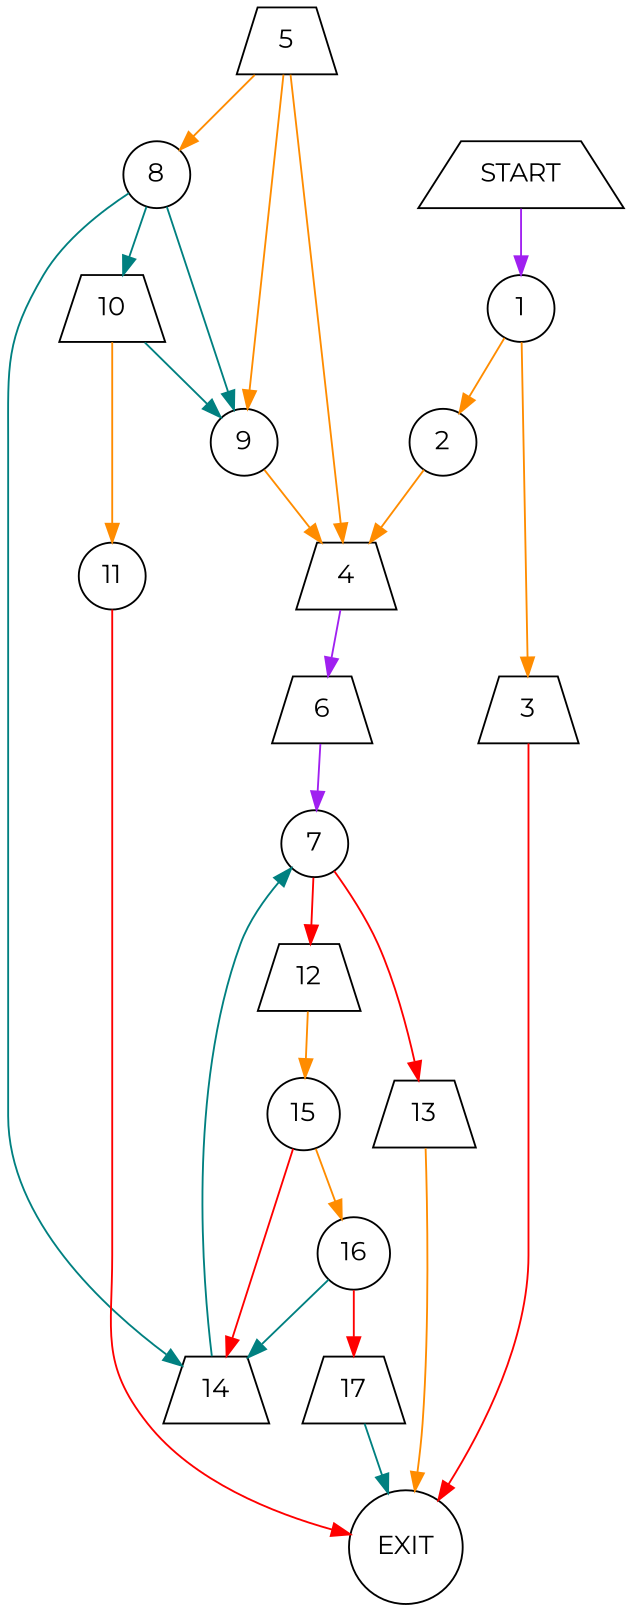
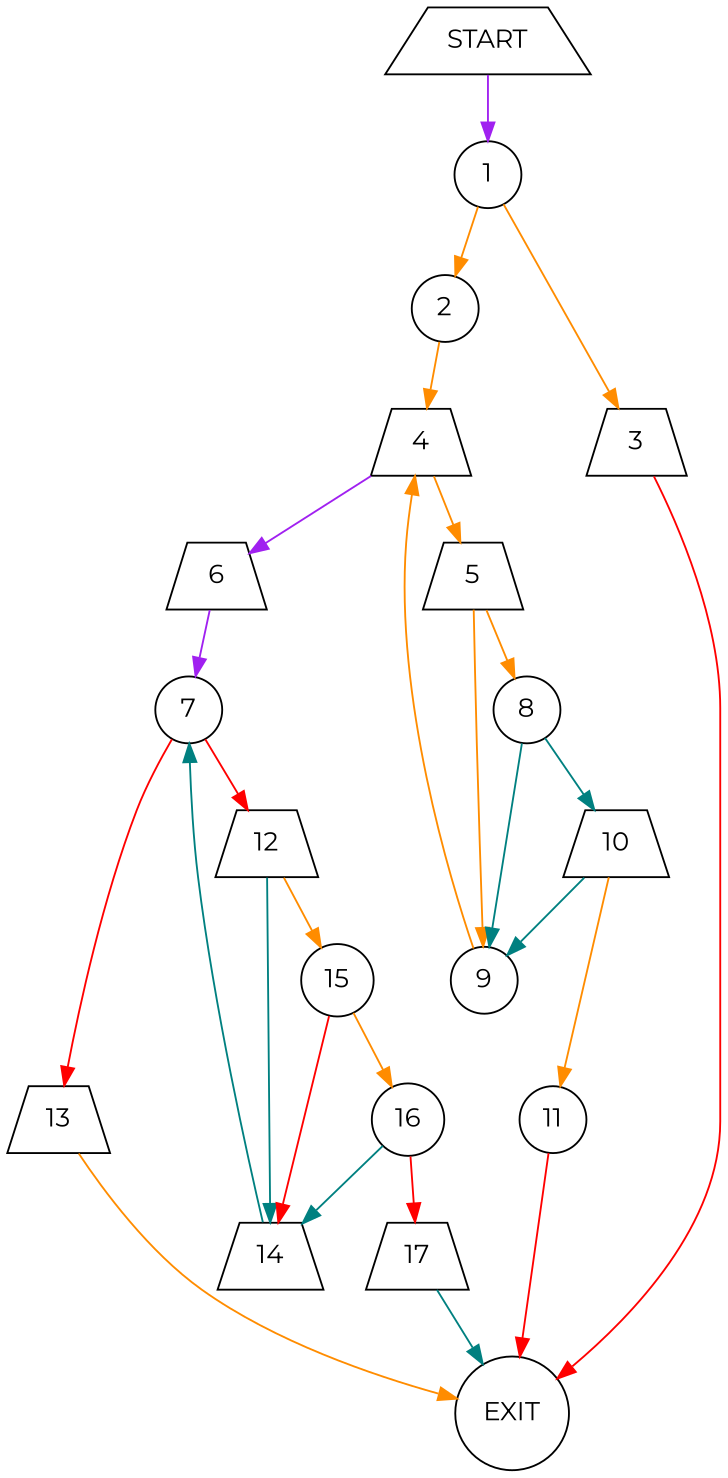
(316, 299) -> (444, 501)
(8, 780) -> (269, 1041)
